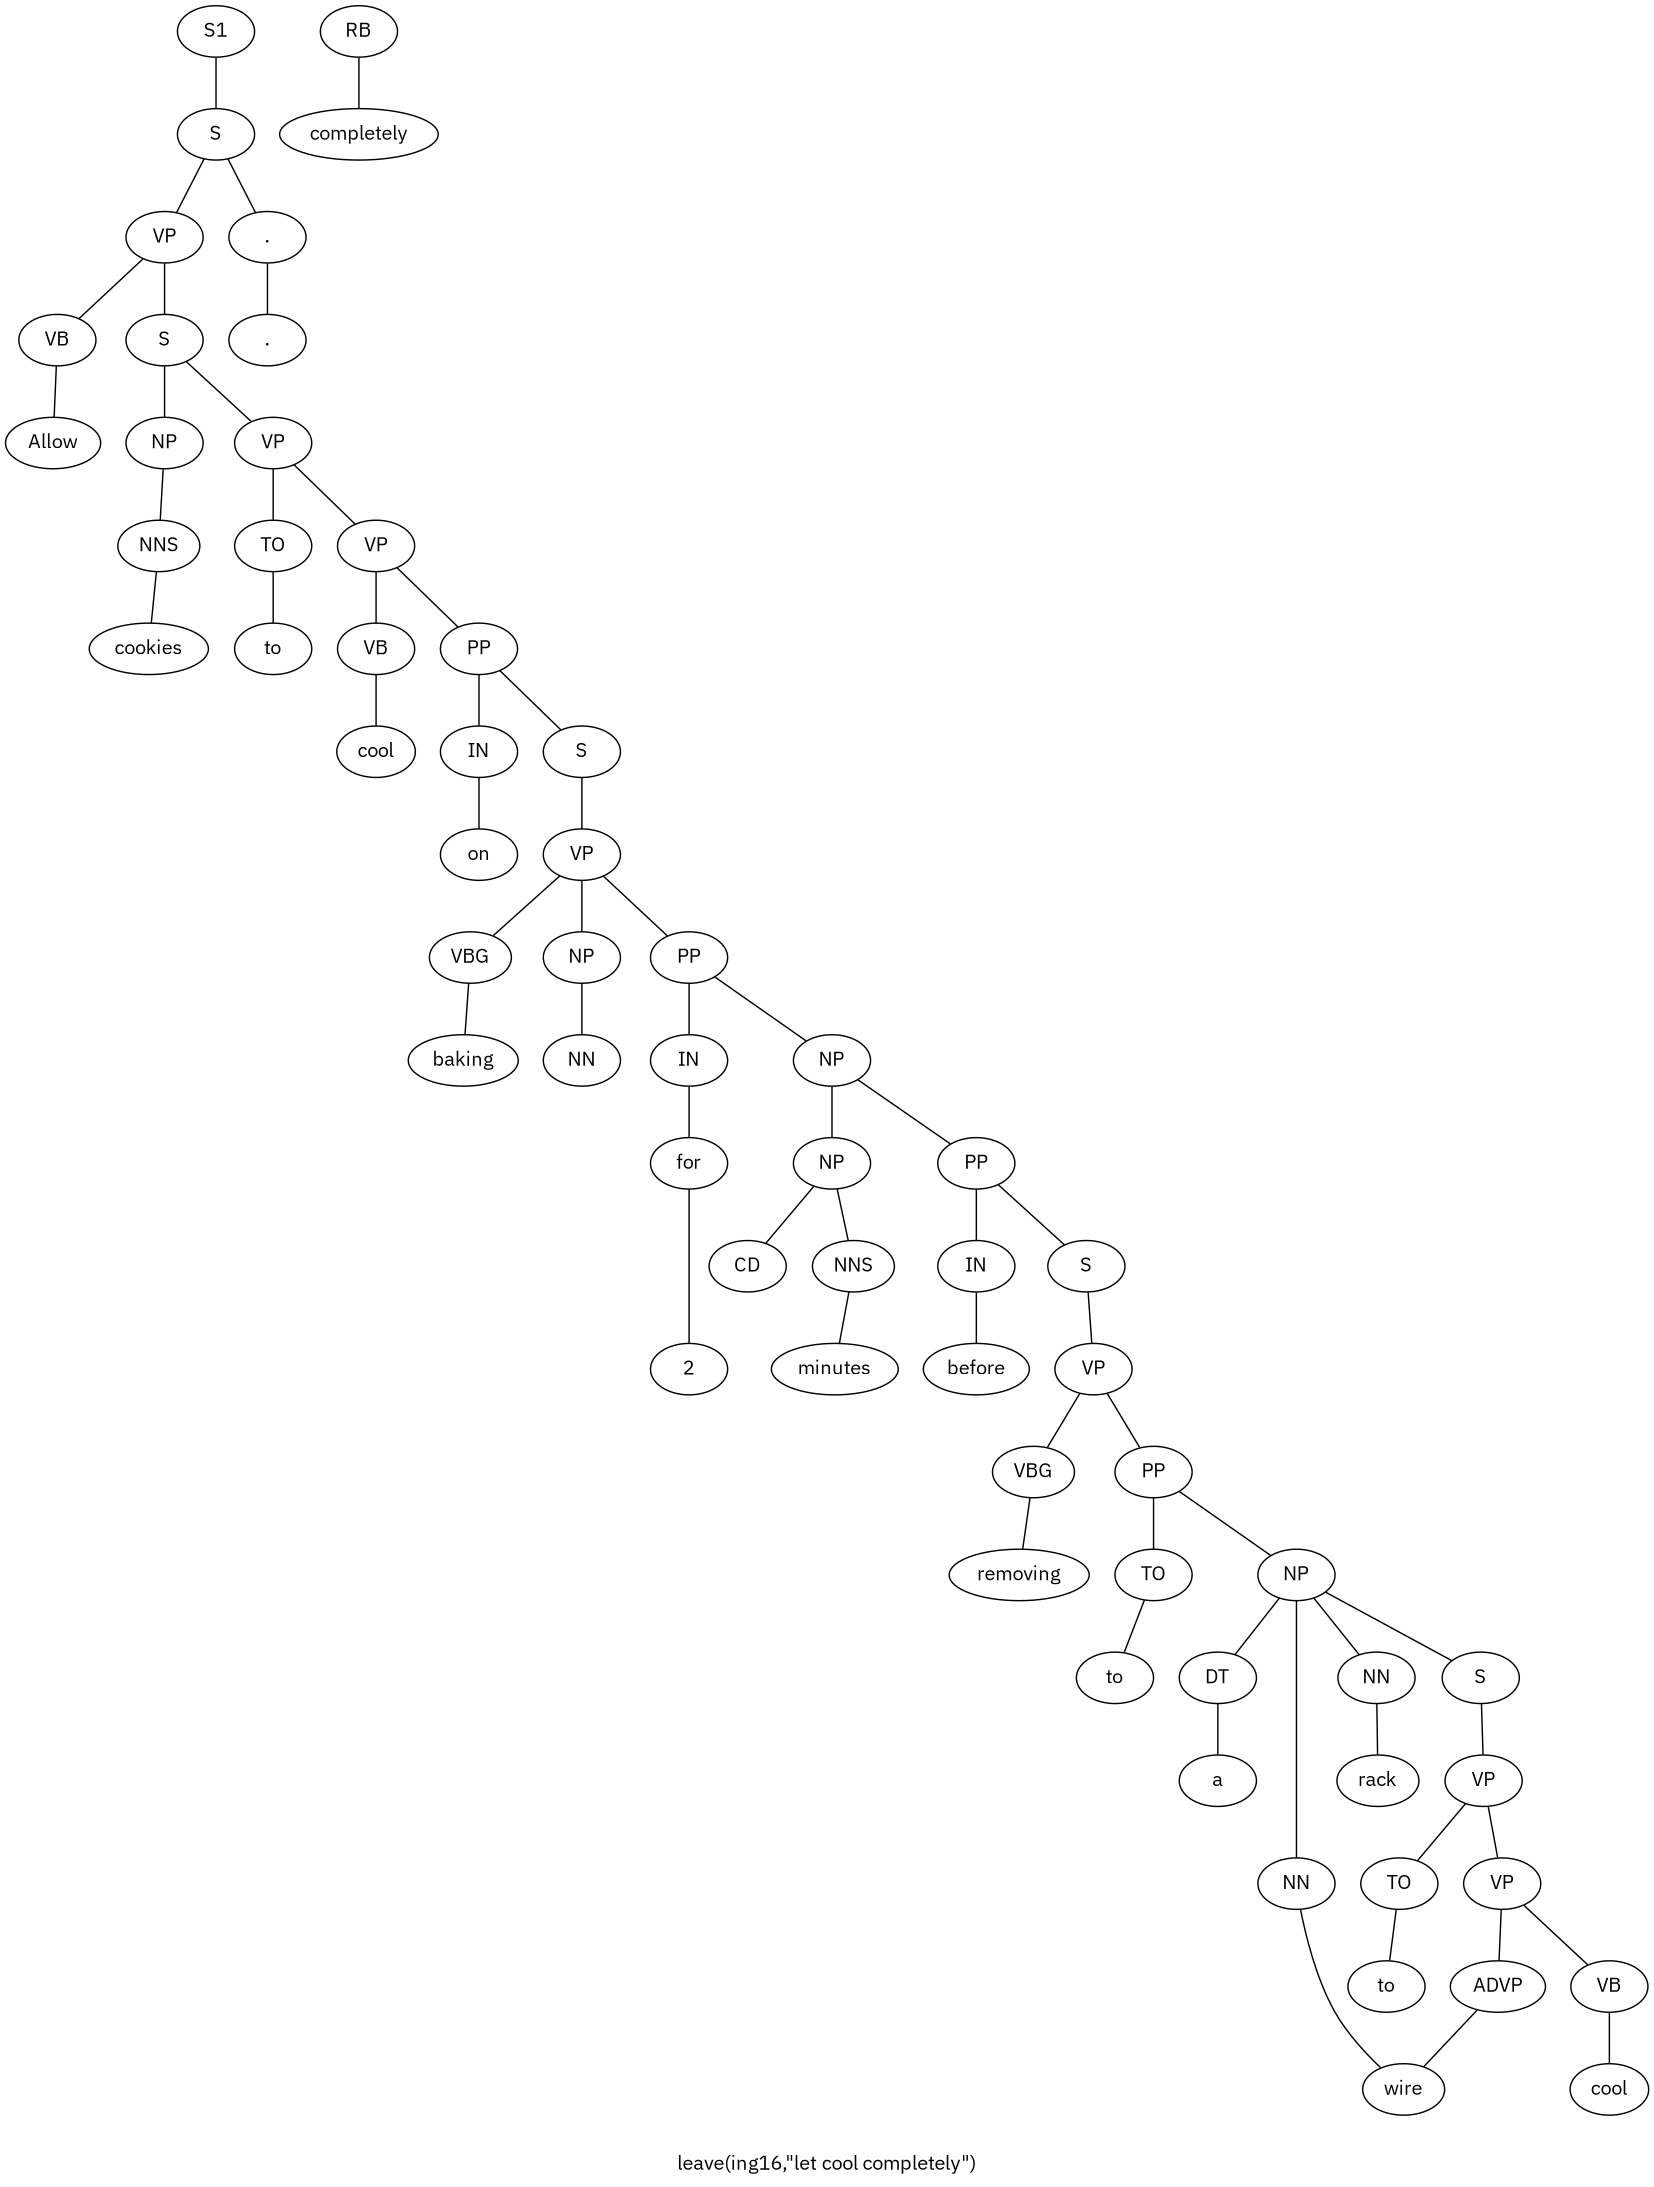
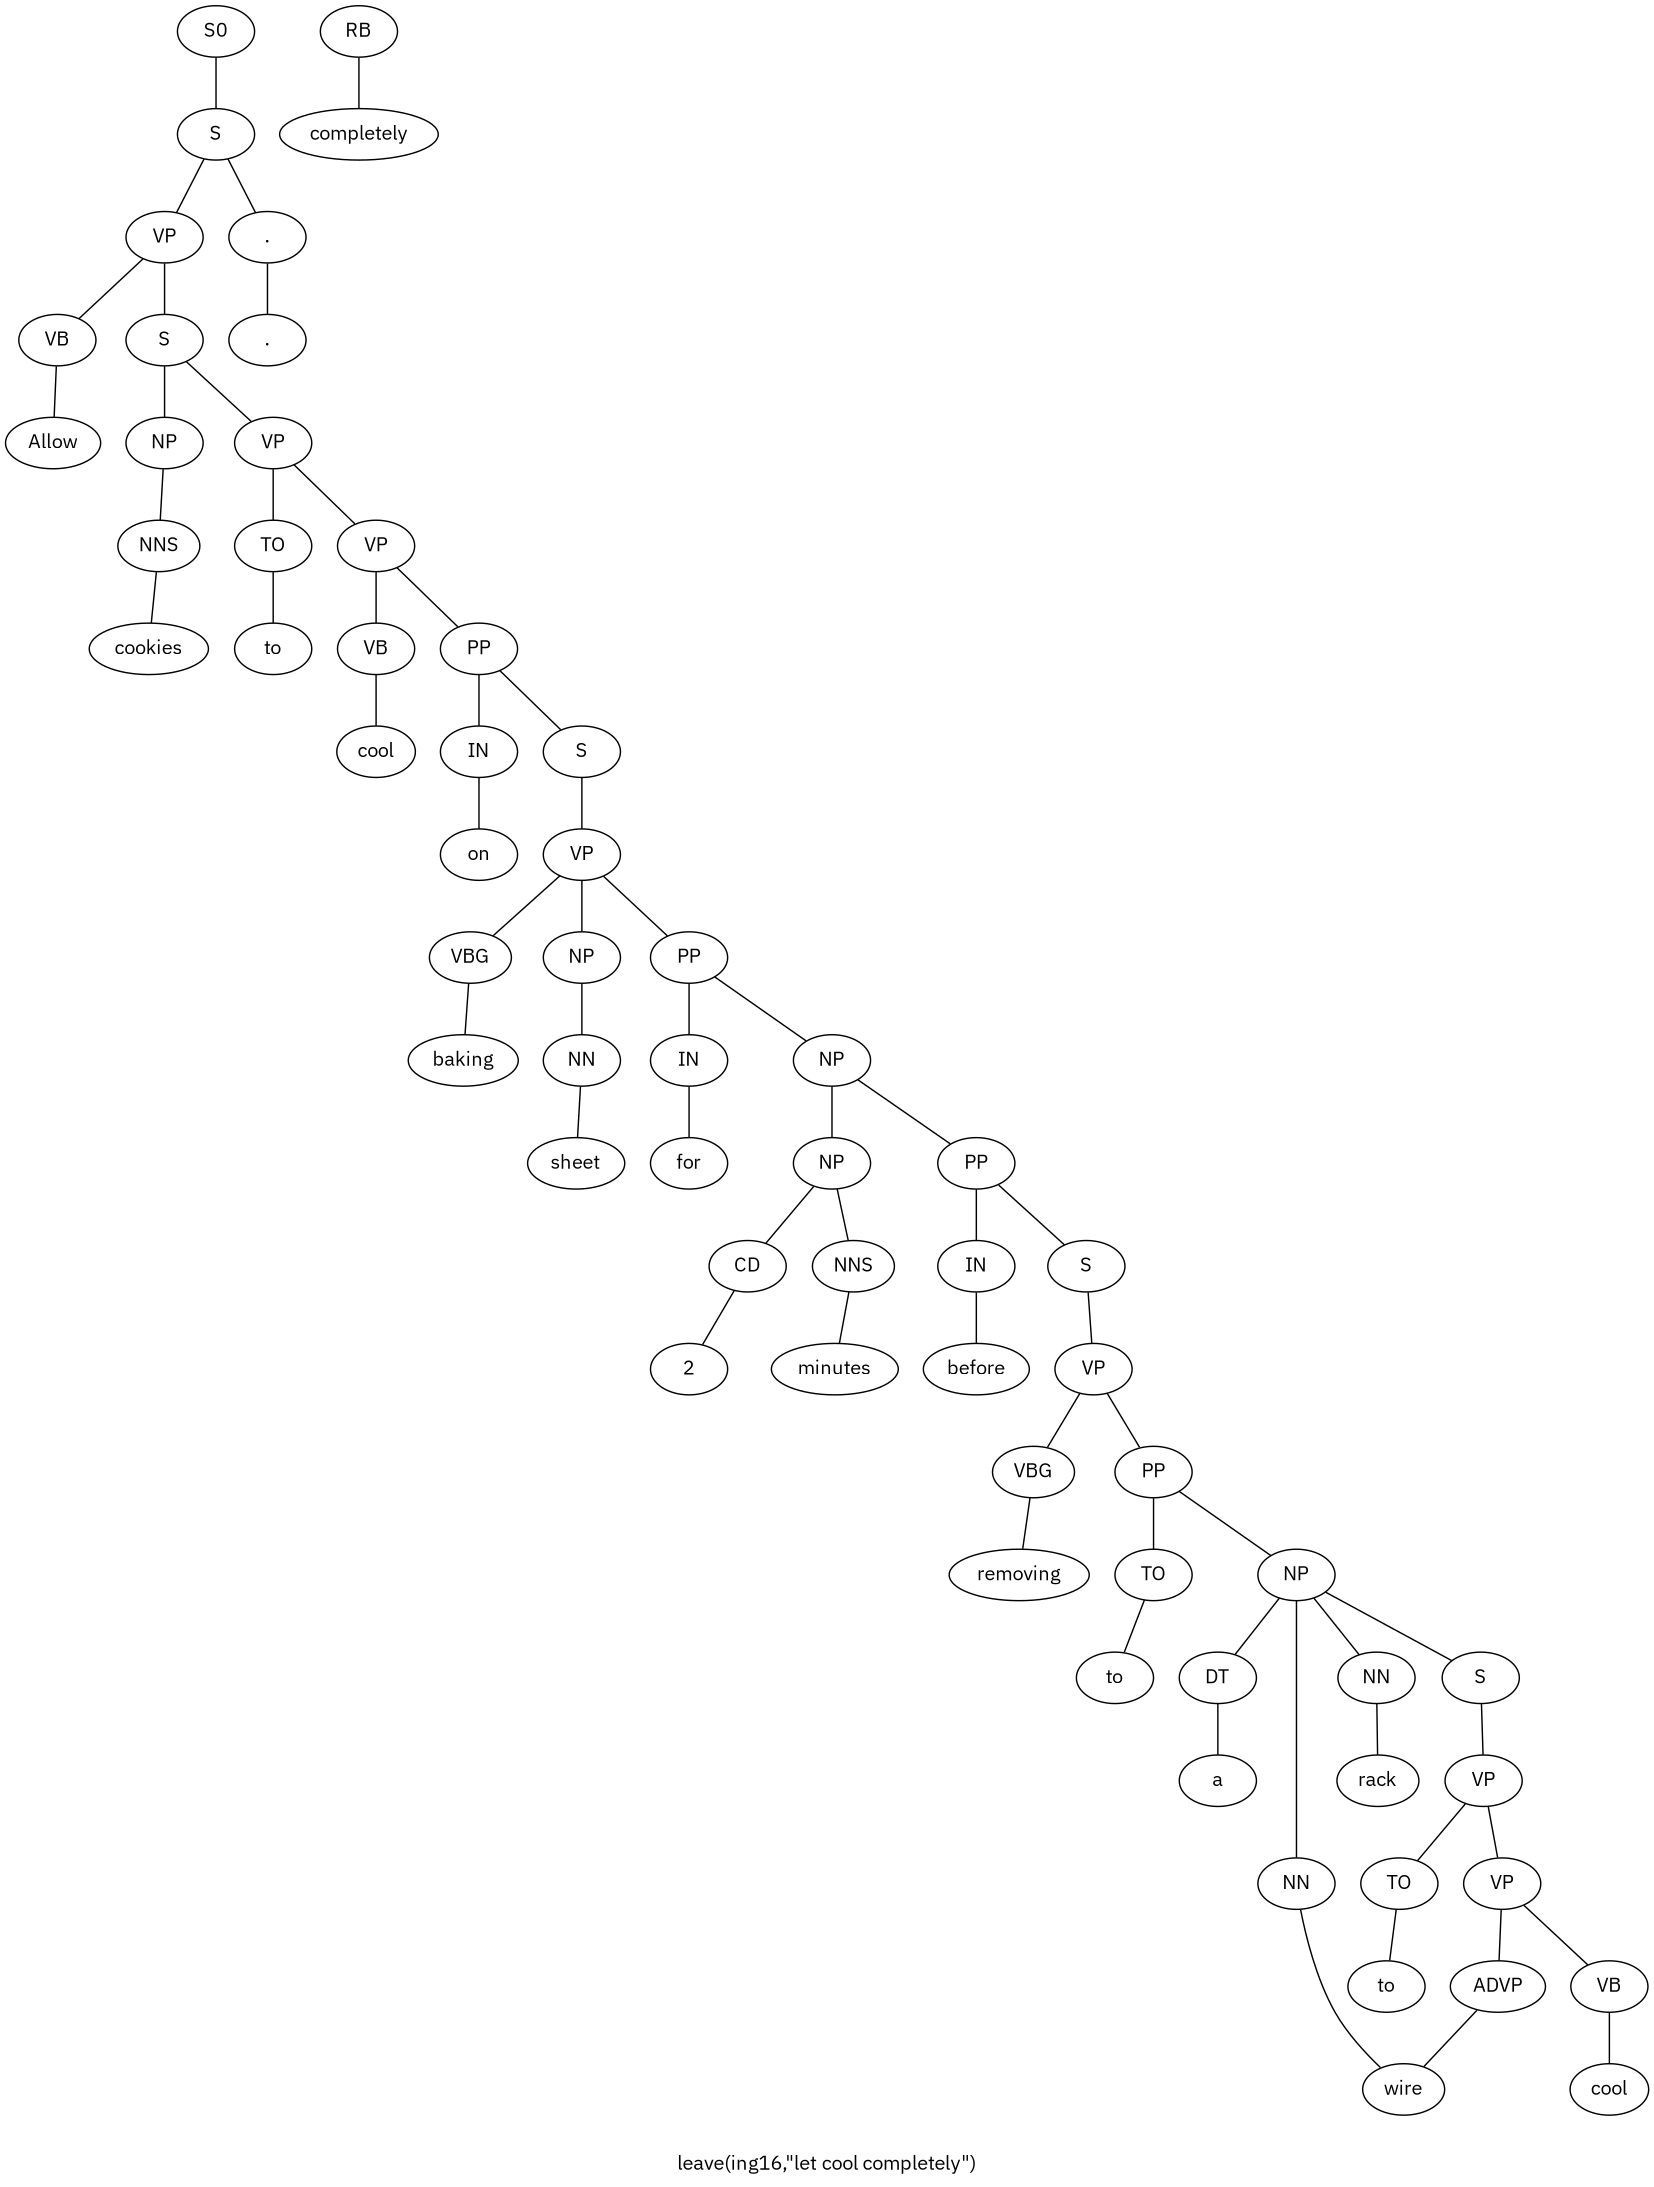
(216, 31) -> (216, 31)
none -> (576, 1163)
(689, 1266) -> (718, 1318)
